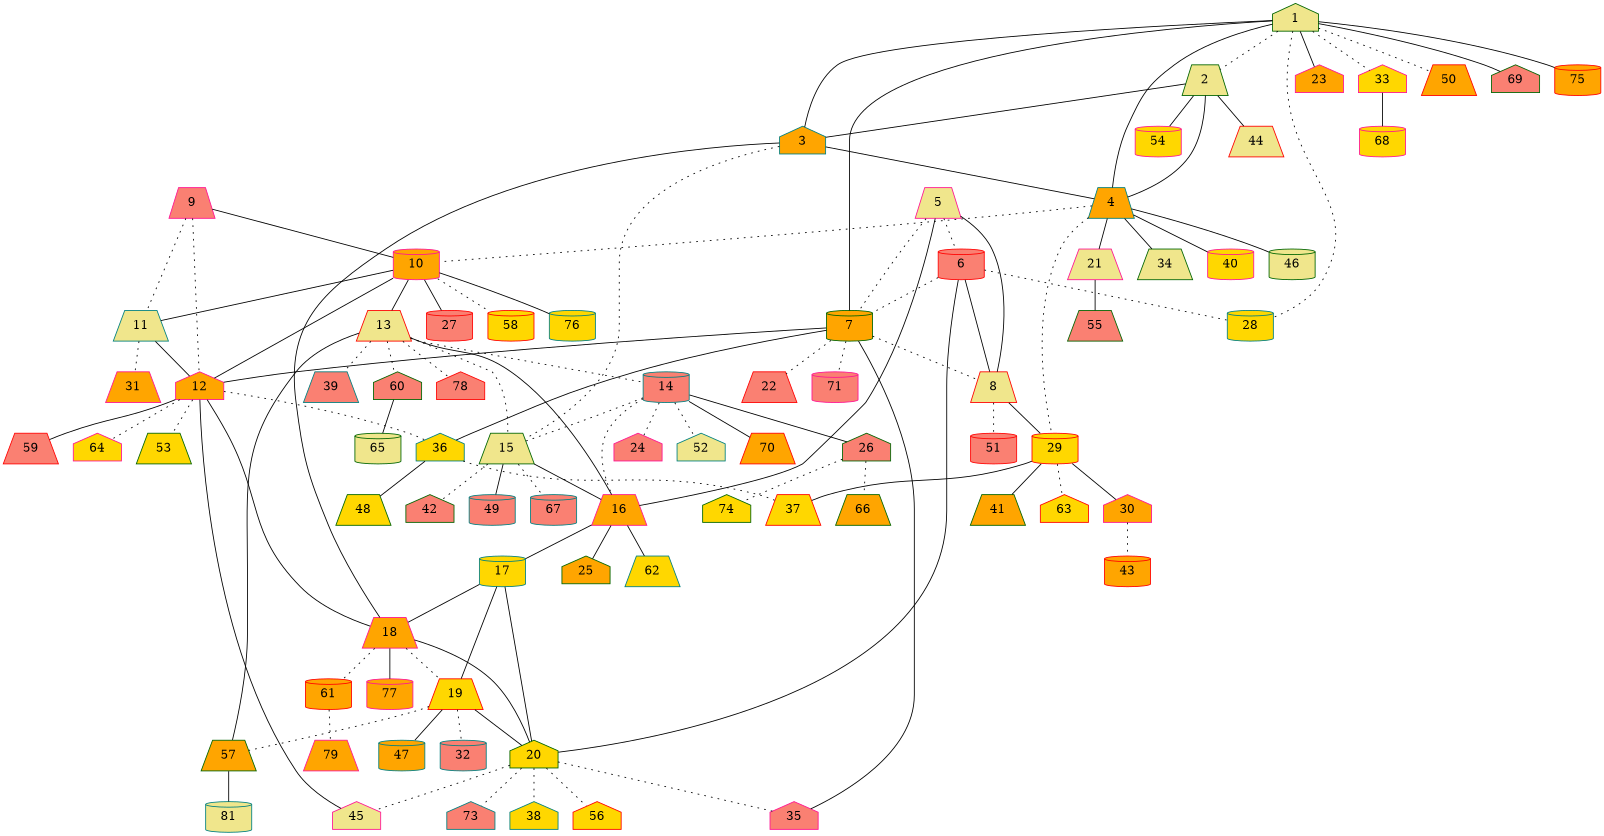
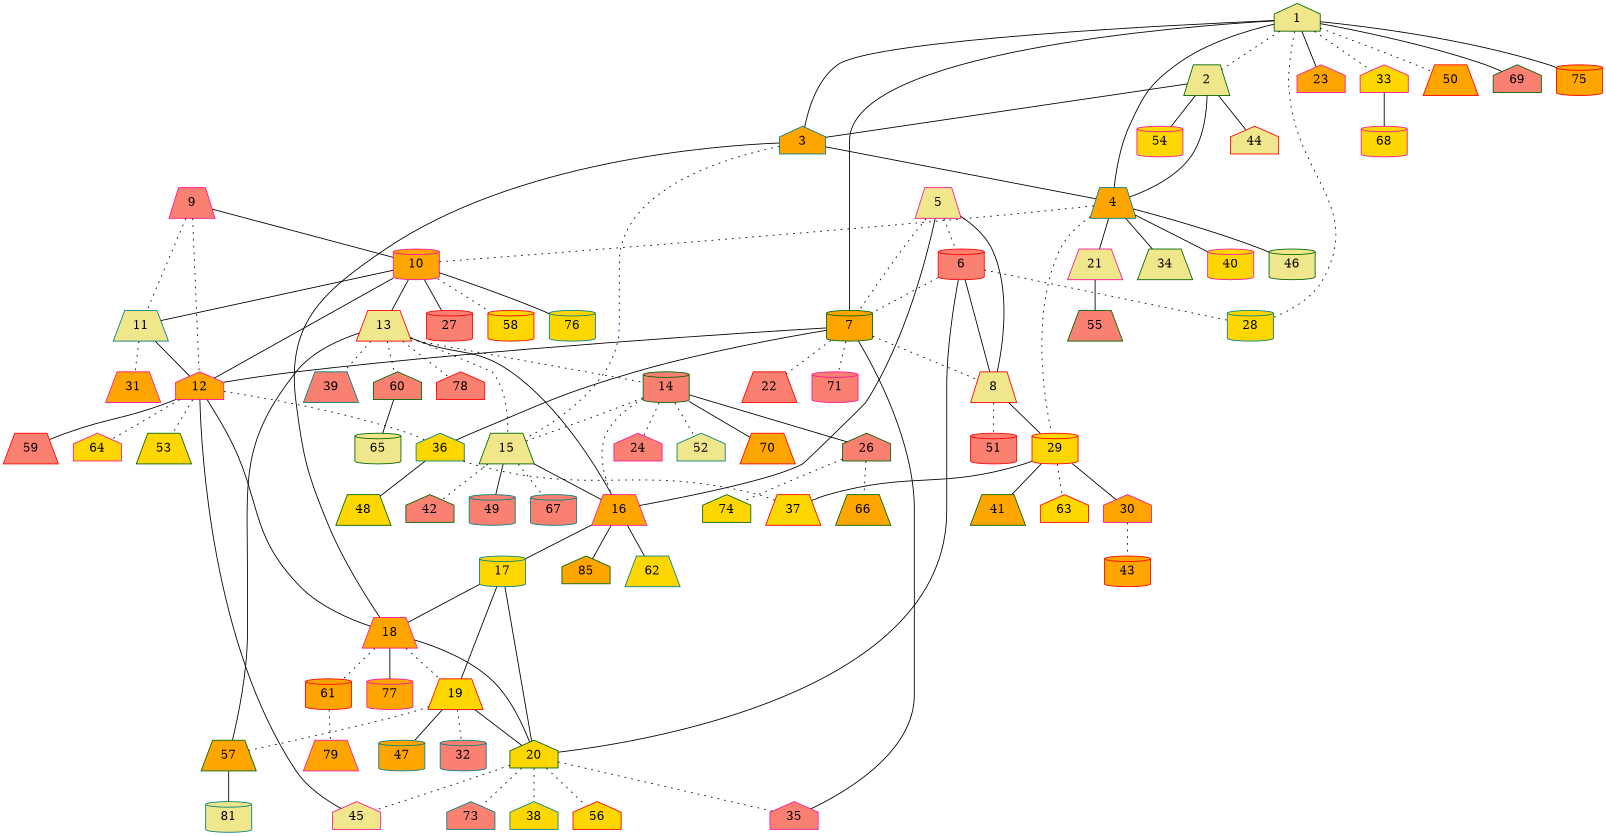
(1256, 142) -> (1255, 142)
(666, 387) -> (666, 387)
(586, 571) -> (586, 571)
